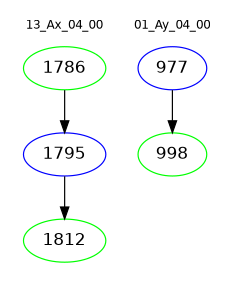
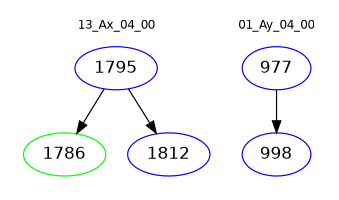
(65, 105) -> (94, 106)
(172, 154) -> (277, 154)
(65, 241) -> (169, 154)
